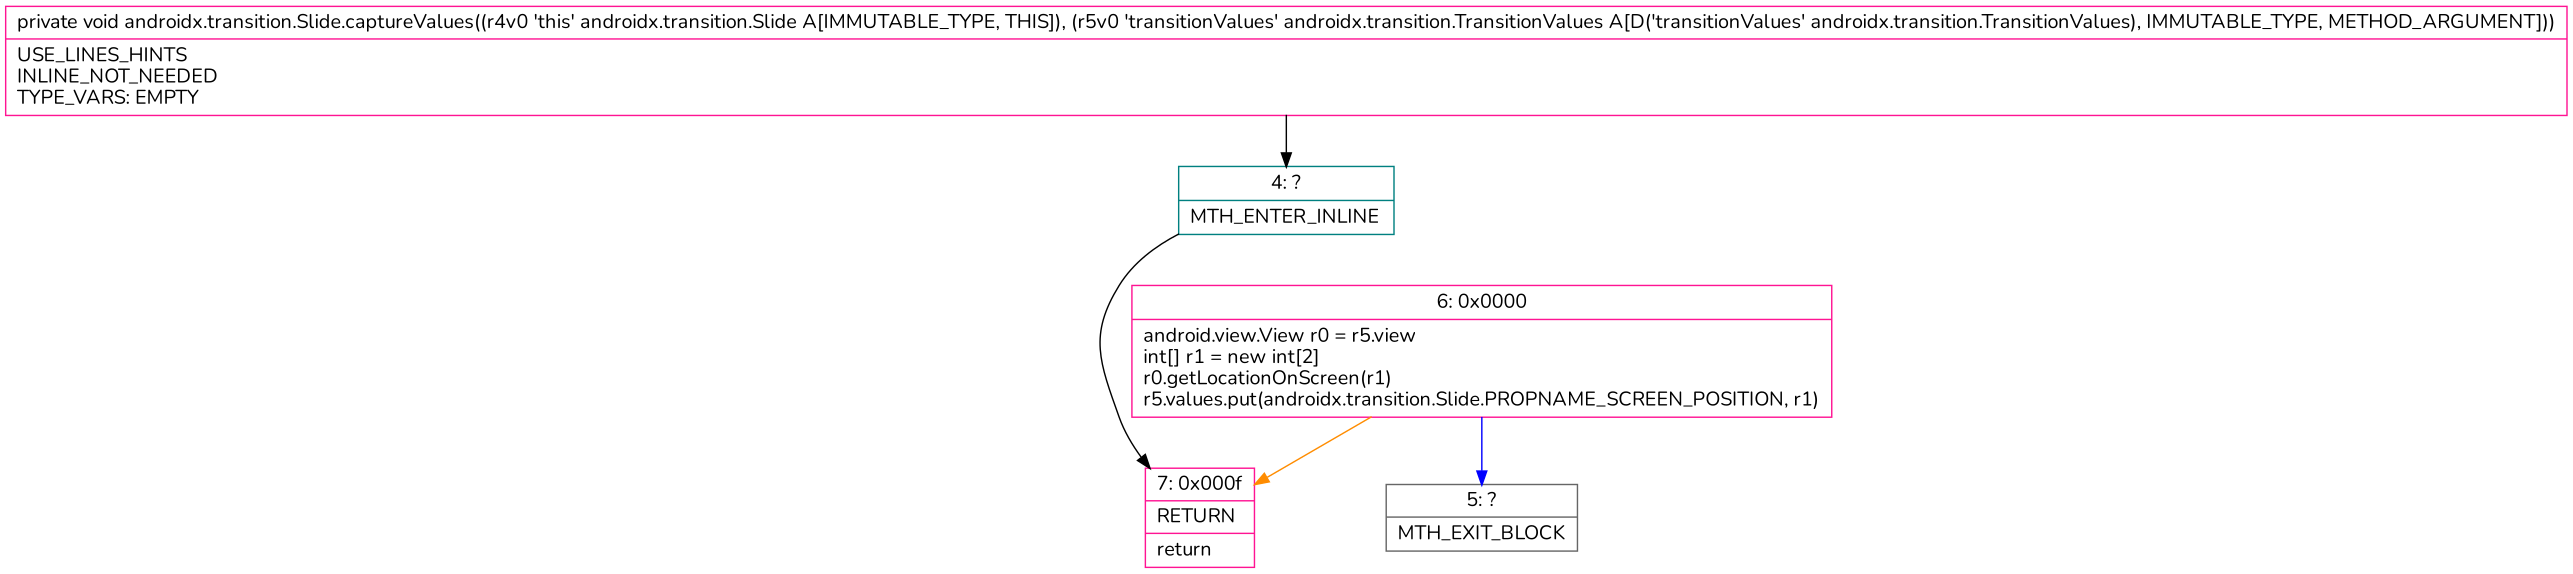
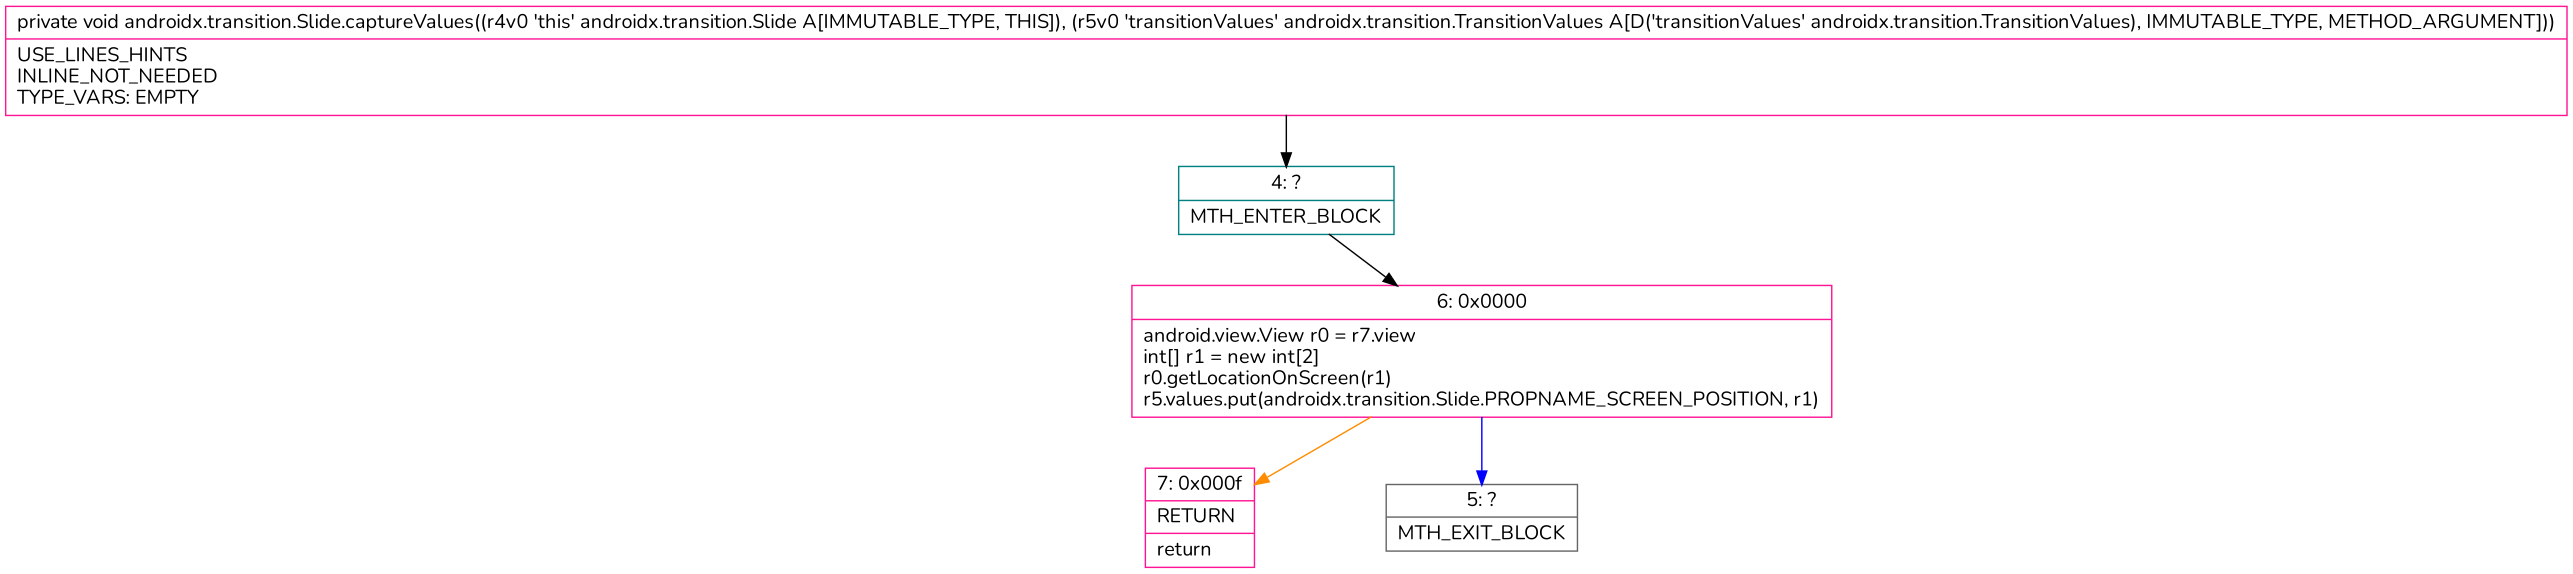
(1285, 217) -> (1286, 217)
(1101, 334) -> (1357, 256)
(1280, 336) -> (1280, 336)
